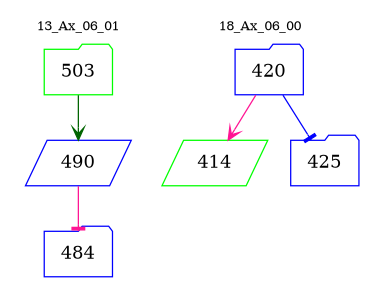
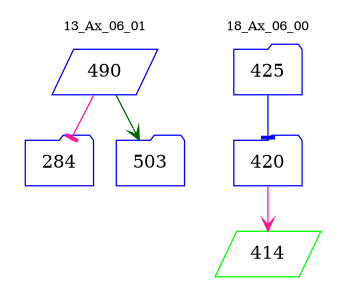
(78, 72) -> (150, 163)
(78, 111) -> (125, 112)
(295, 115) -> (268, 115)
(78, 254) -> (59, 163)
